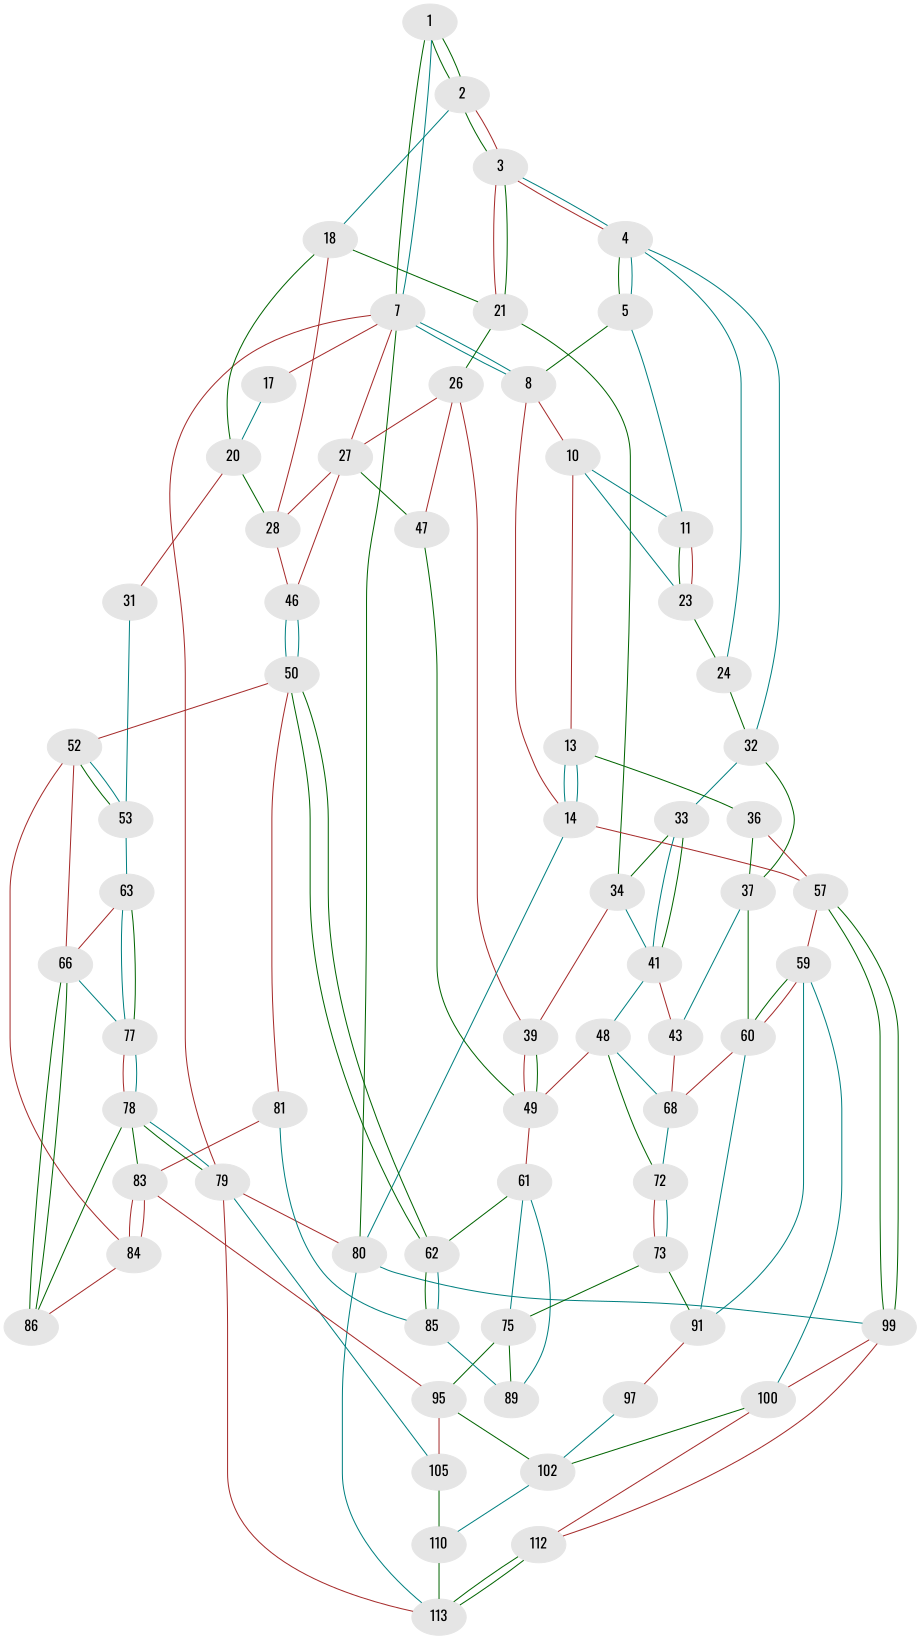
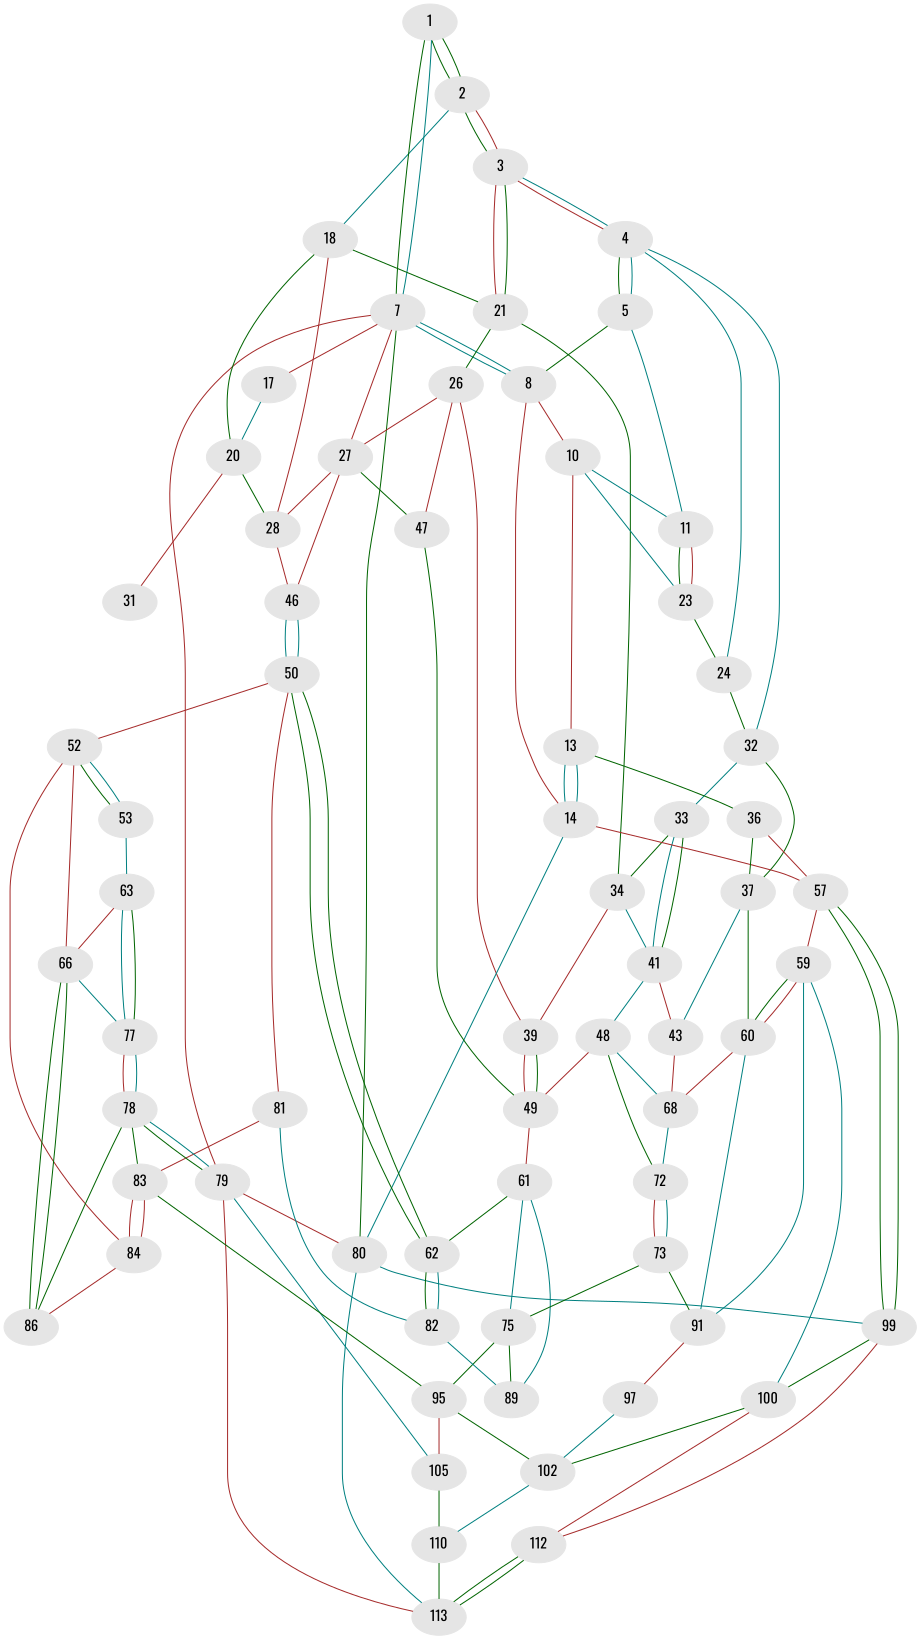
(128, 711) -> none
(290, 1291) -> (290, 1291)
(432, 1327) -> (432, 1327)
(829, 1363) -> (829, 1363)
